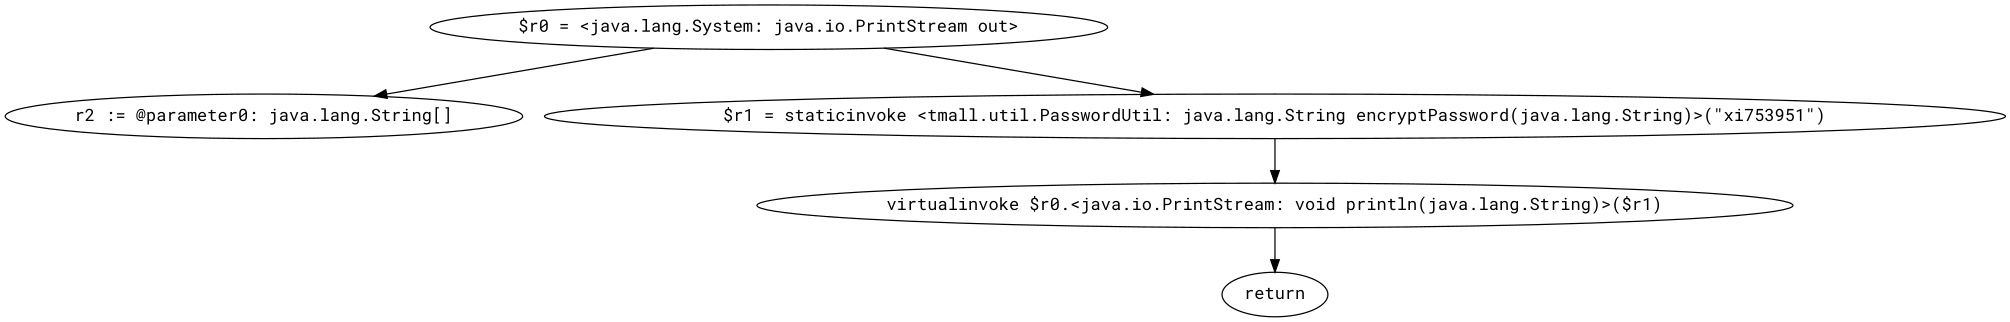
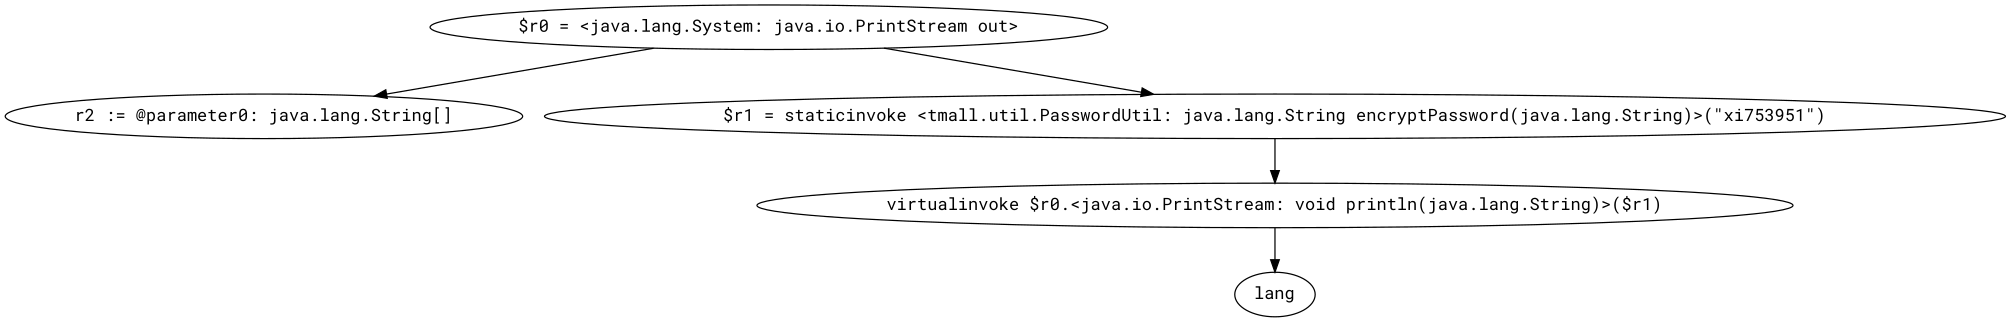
(1275, 295) -> (1275, 295)
